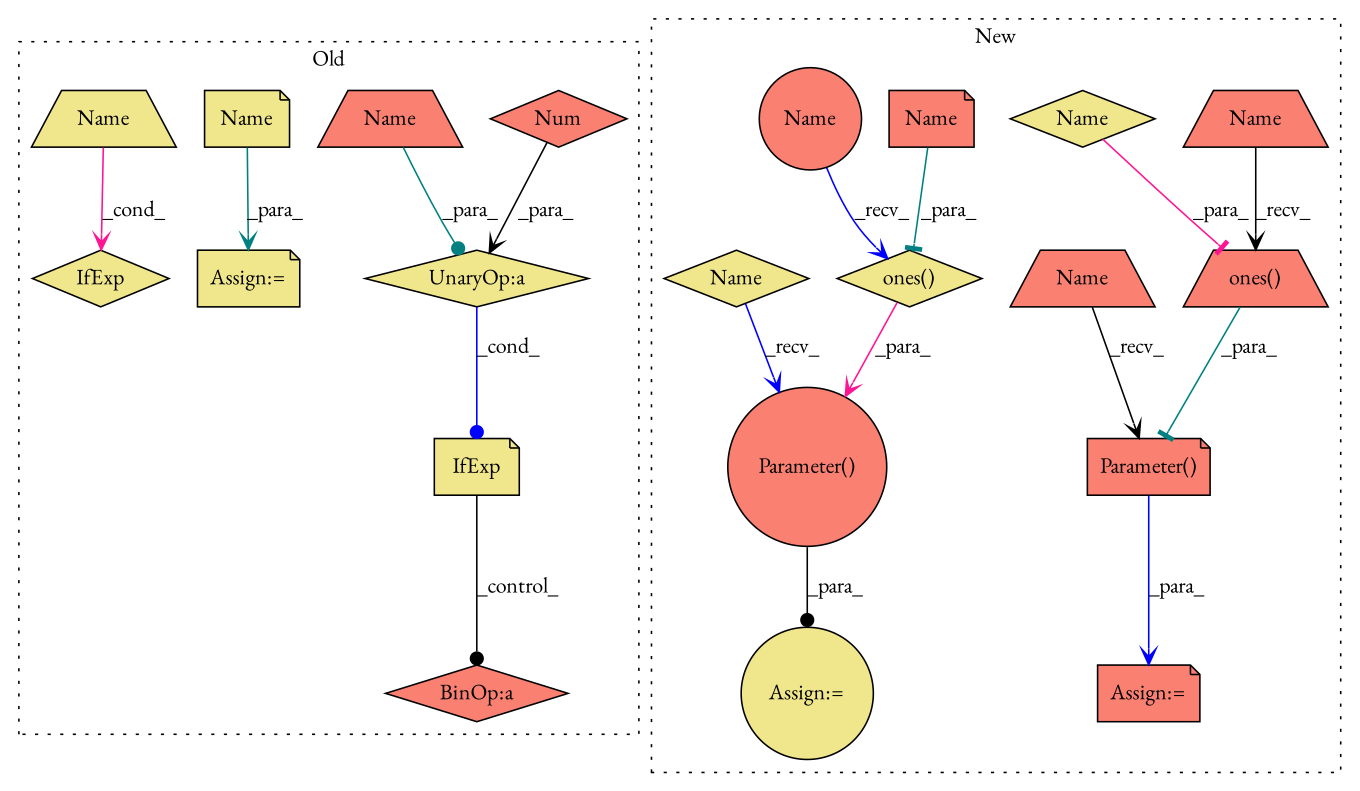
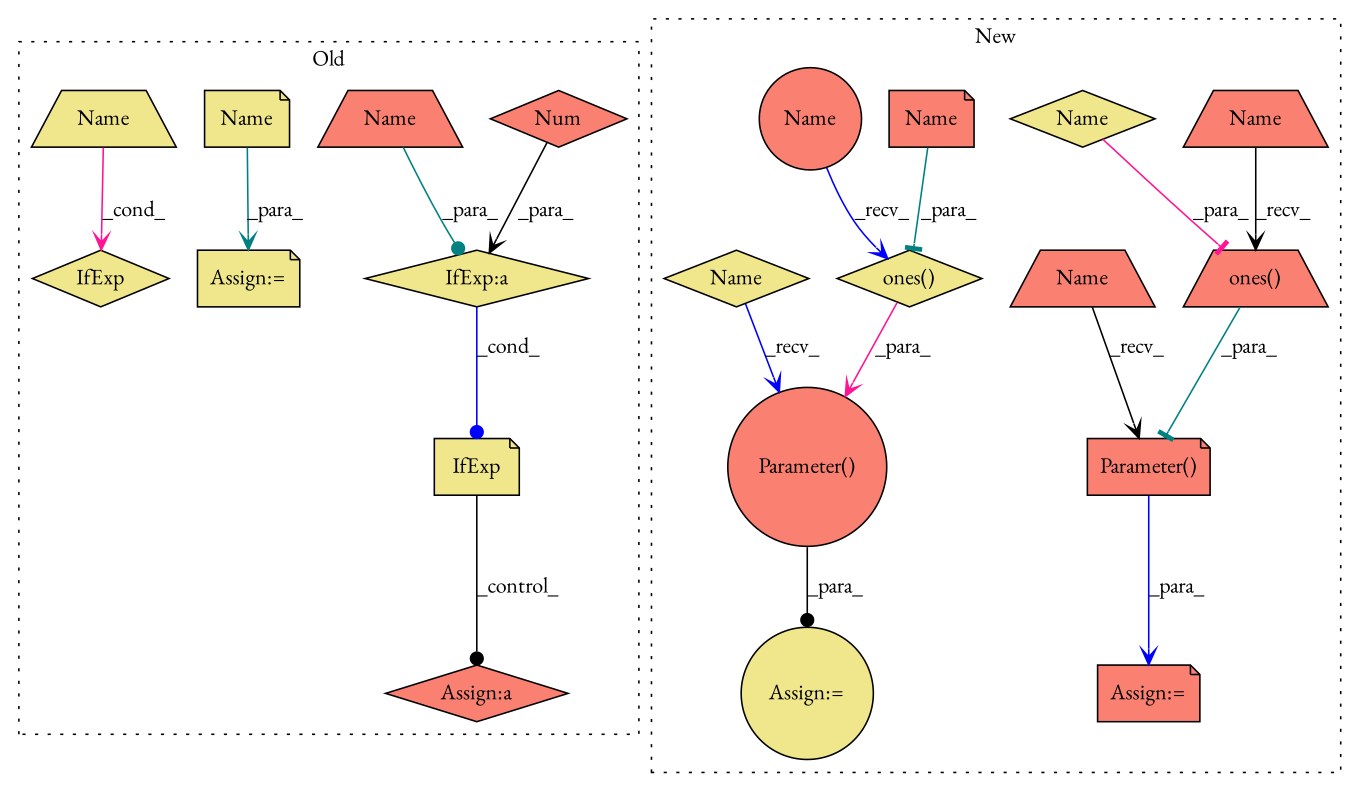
(477, 279) -> (477, 279)
(477, 693) -> (477, 693)
